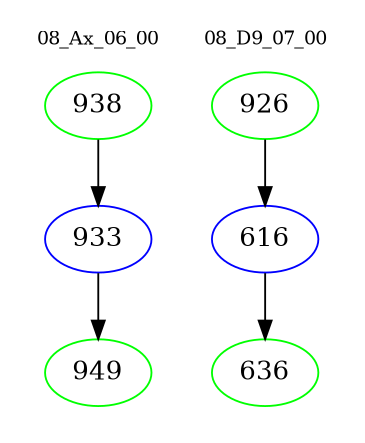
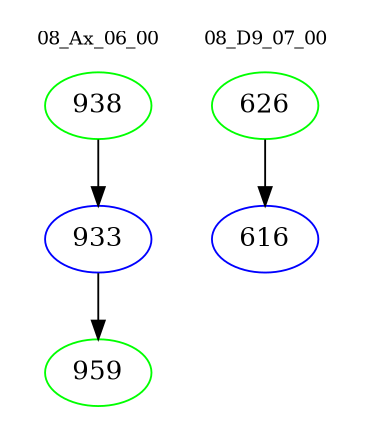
(265, 106) -> (265, 106)
(98, 373) -> (98, 373)
(265, 373) -> none
